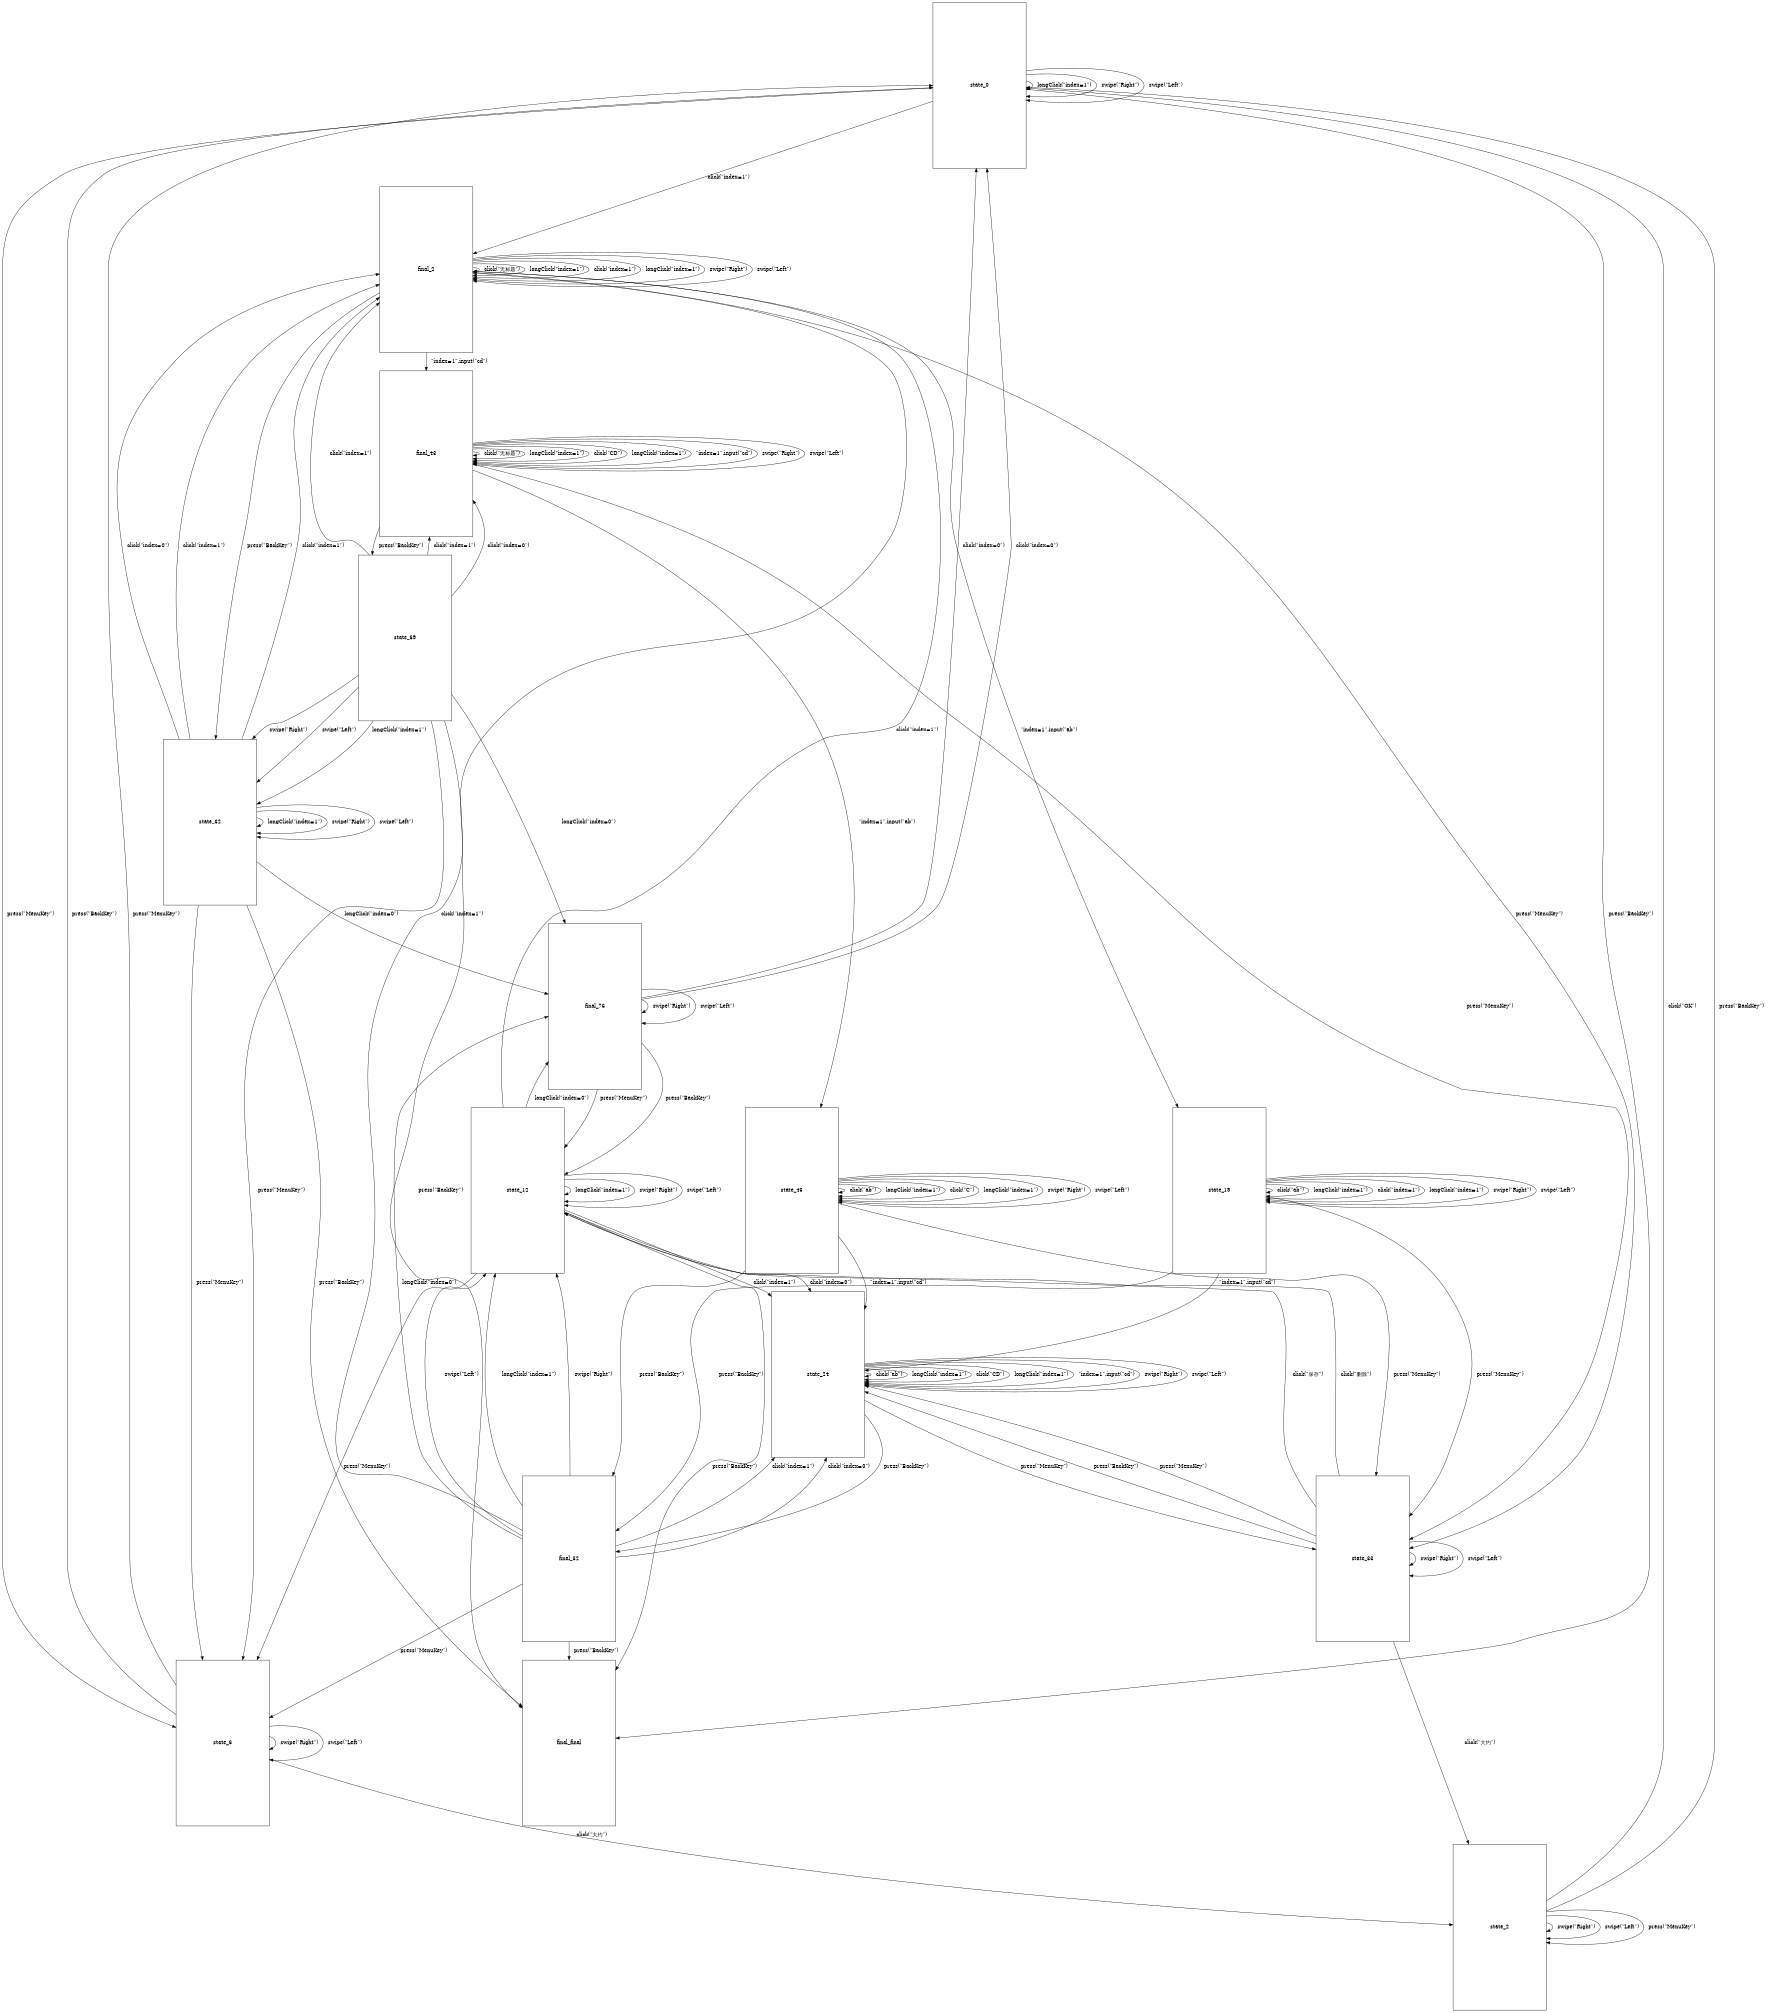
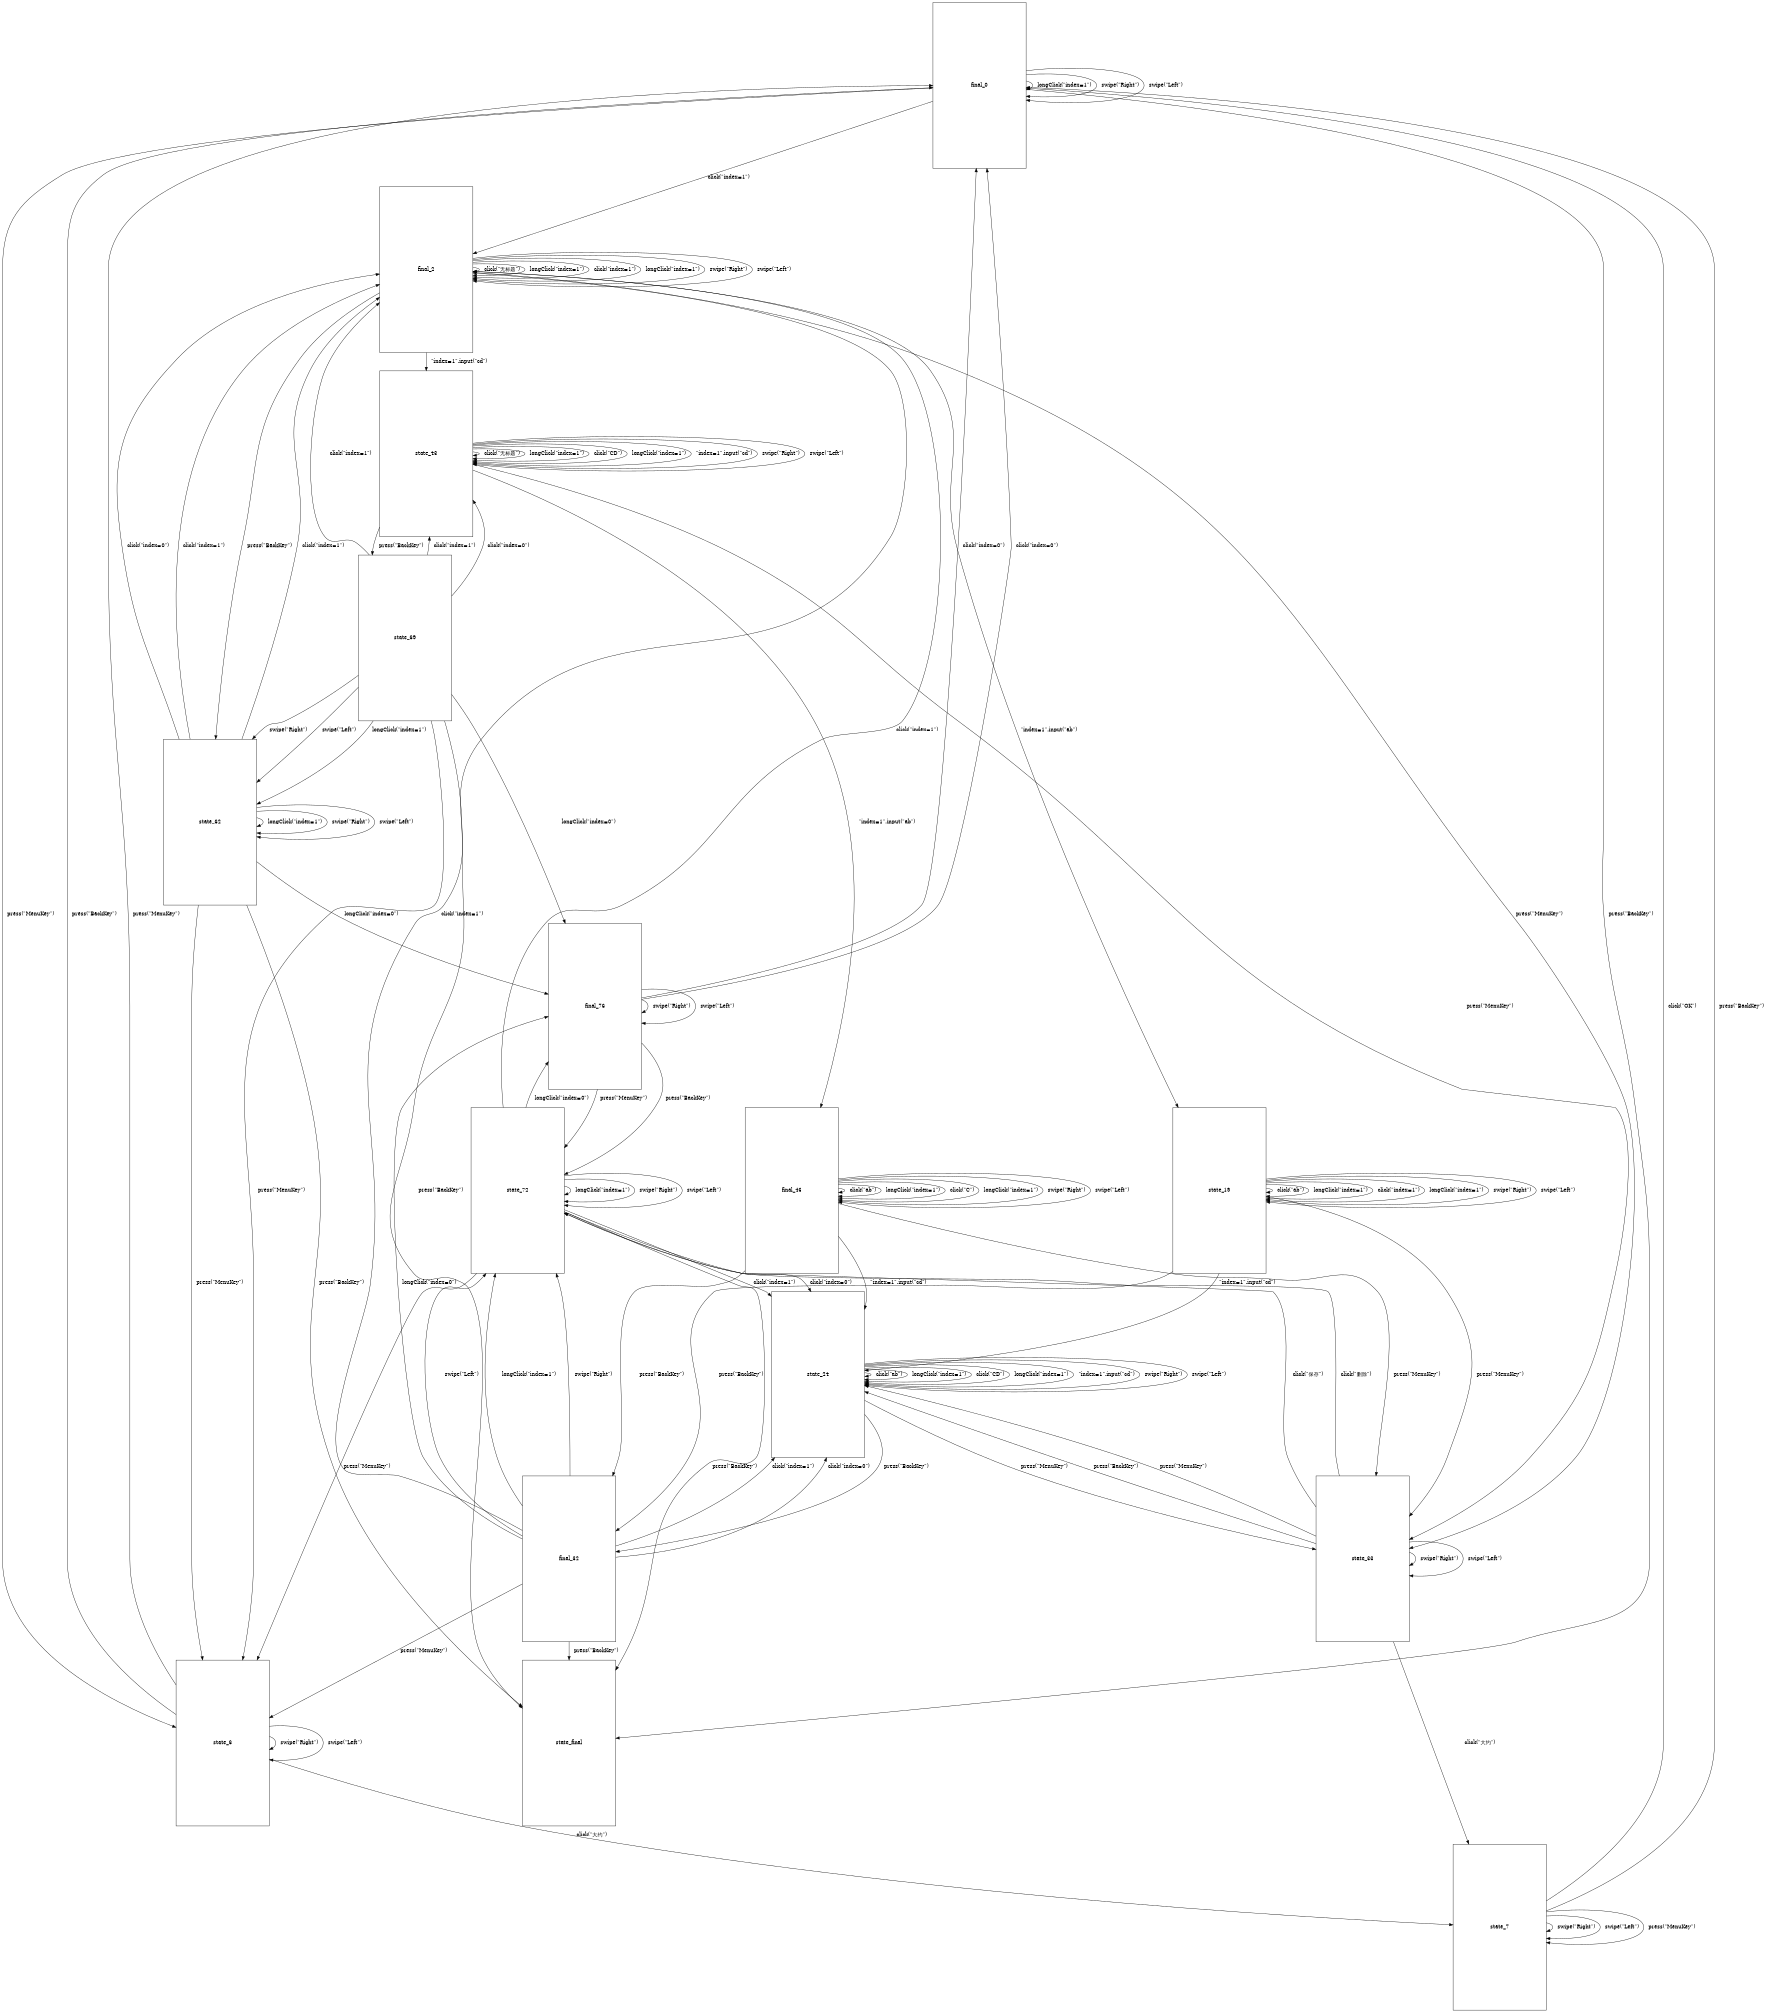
(980, 85) -> (980, 85)
(426, 454) -> (426, 454)
(518, 1191) -> (518, 1191)
(792, 1191) -> (792, 1191)
(569, 1743) -> (569, 1743)
(1500, 1927) -> (1500, 1927)
